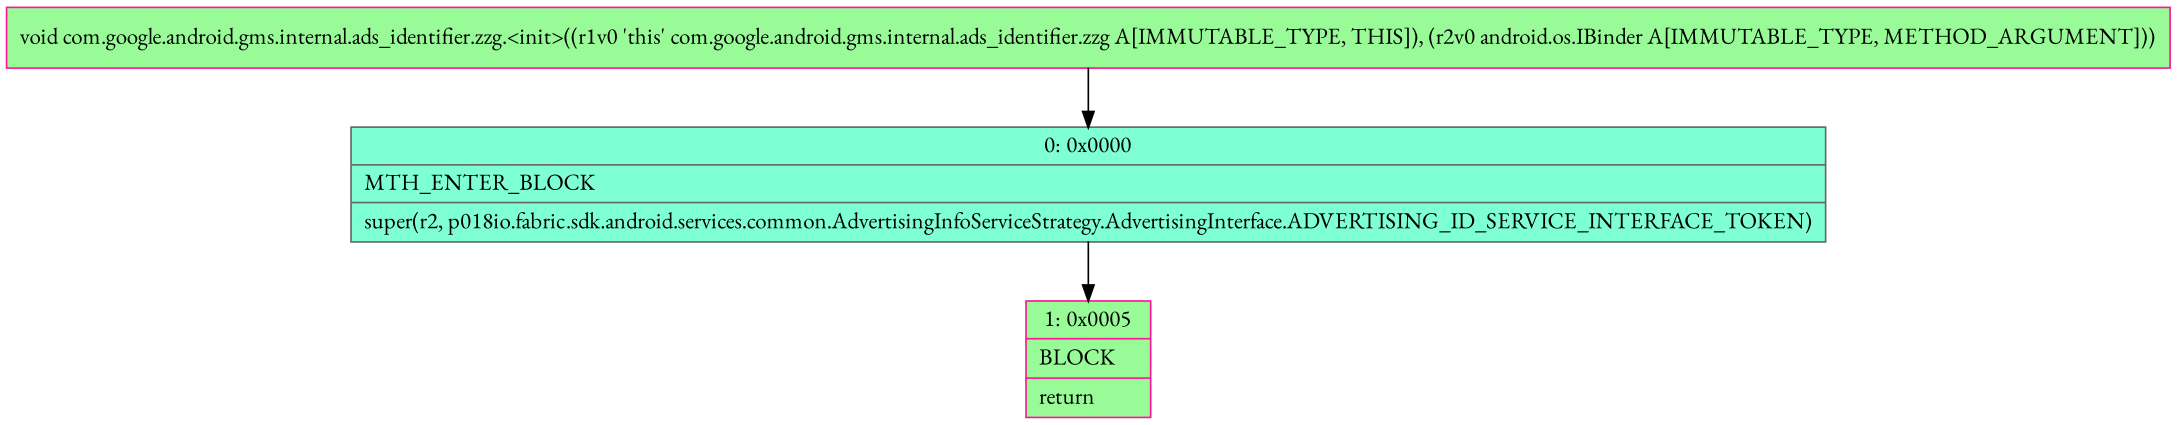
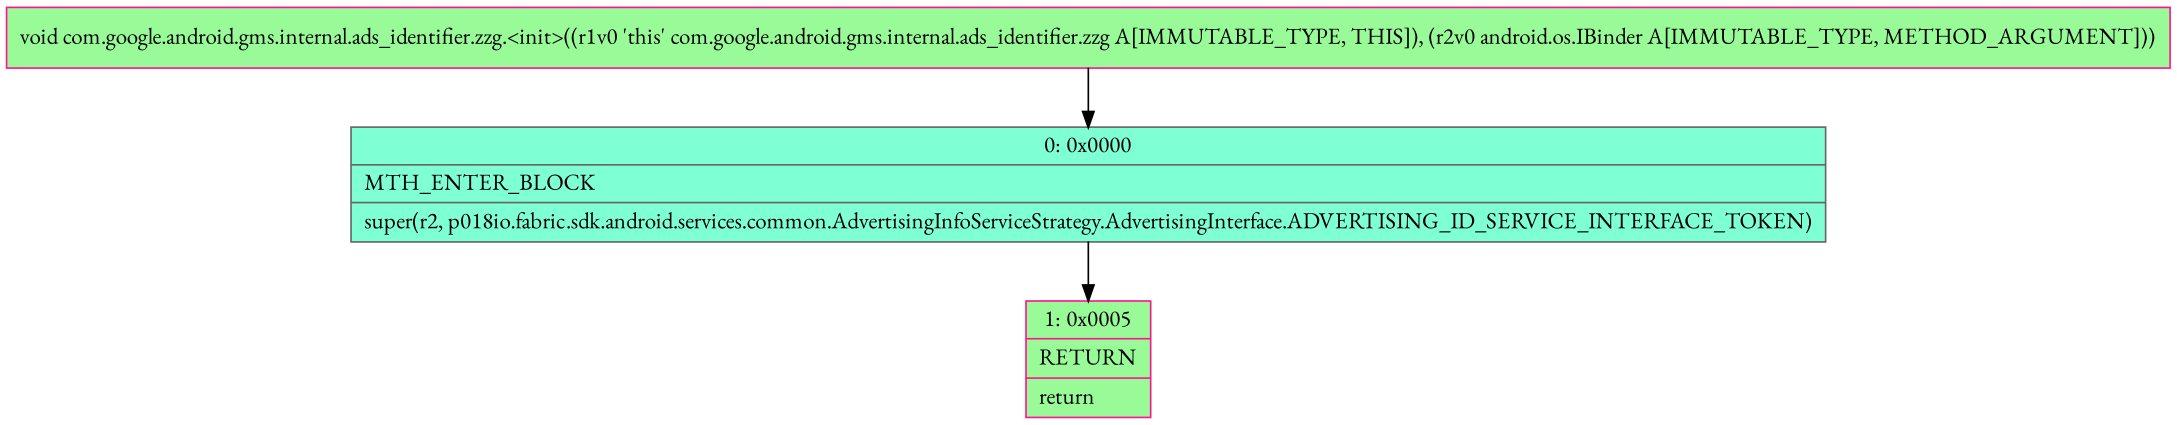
(1078, 358) -> (1088, 358)
